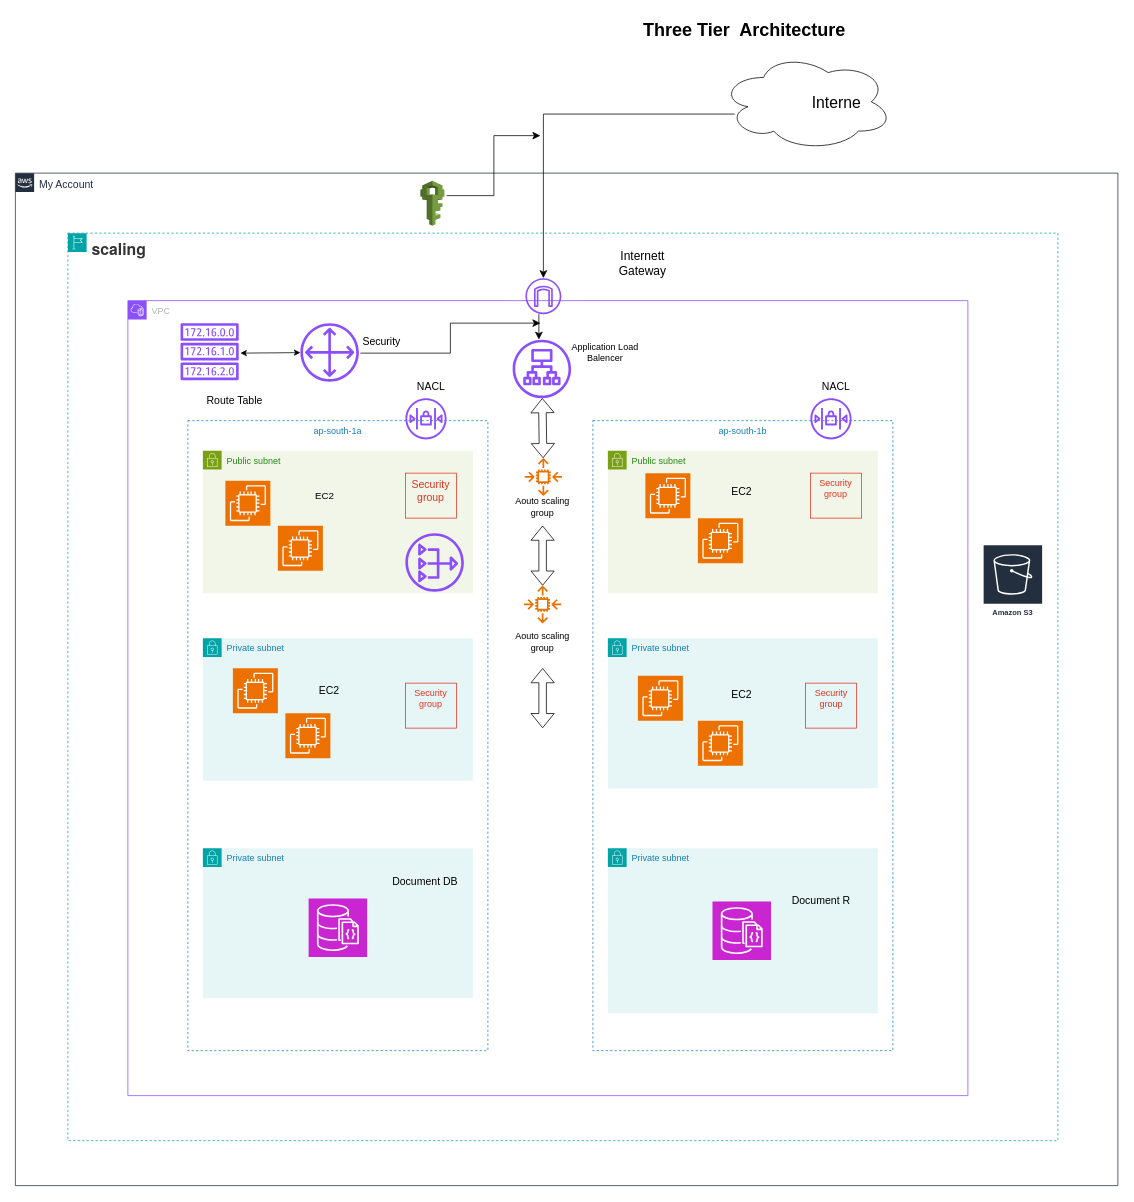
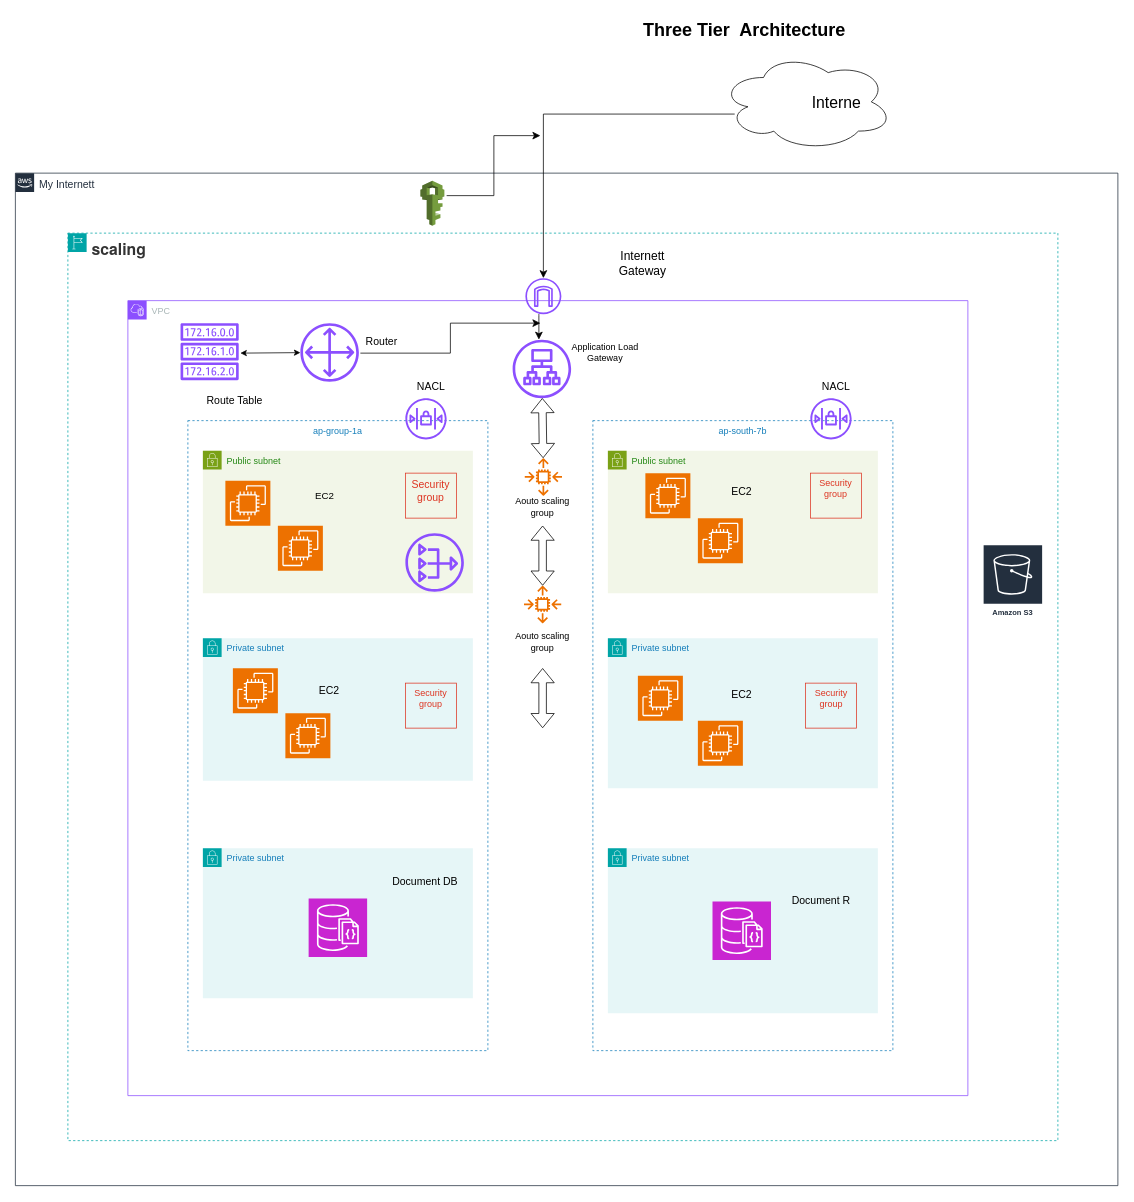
(63, 184) -> (68, 184)
(382, 342) -> (382, 342)
(605, 352) -> (605, 352)
(338, 431) -> (338, 431)
(743, 431) -> (743, 431)
